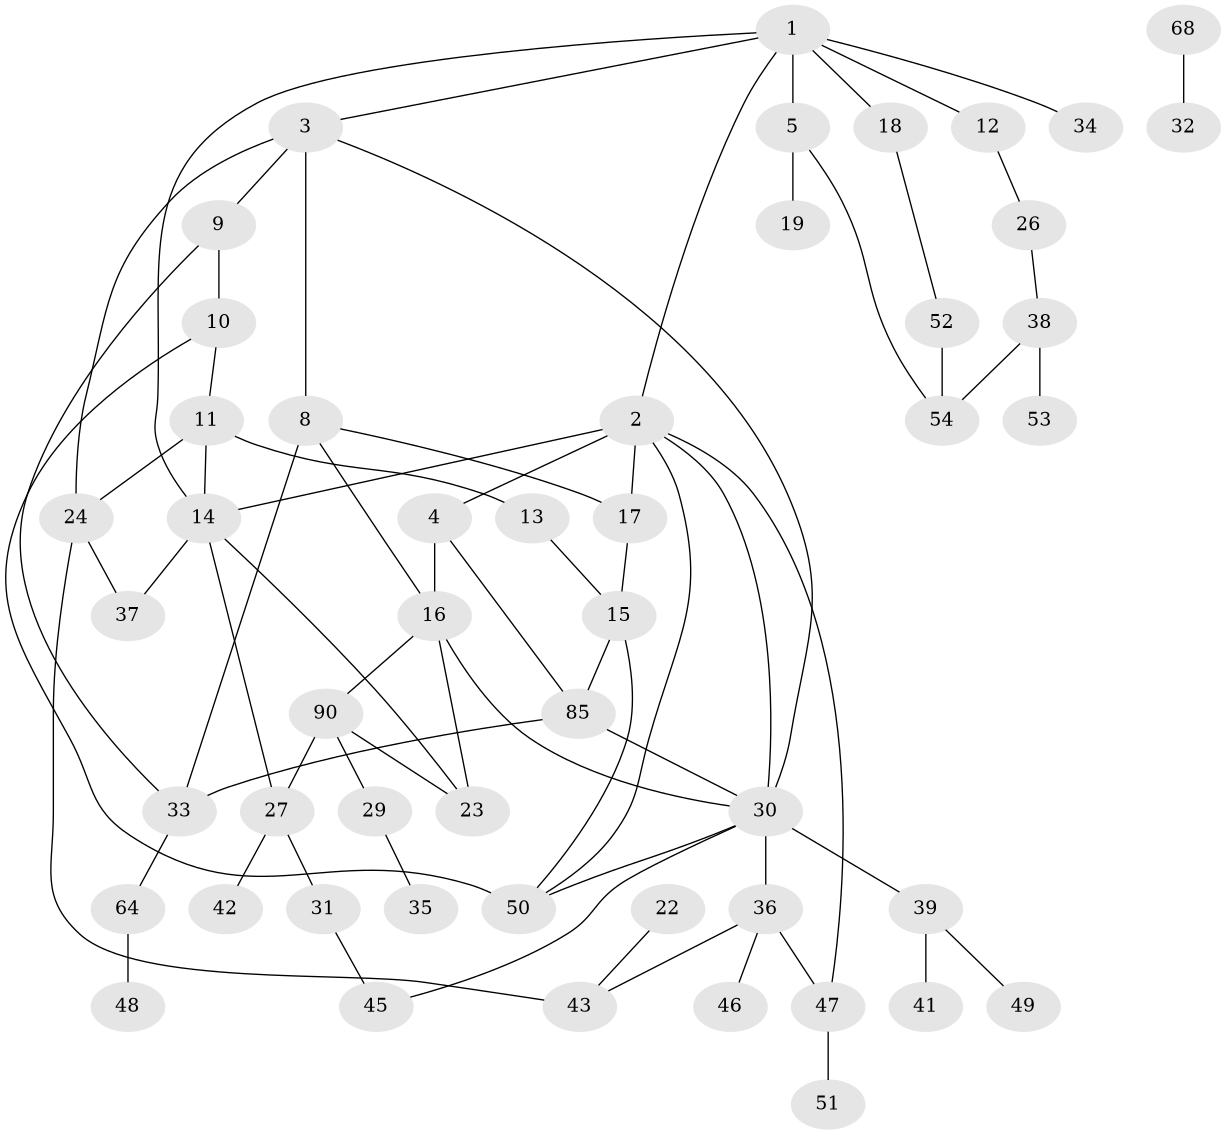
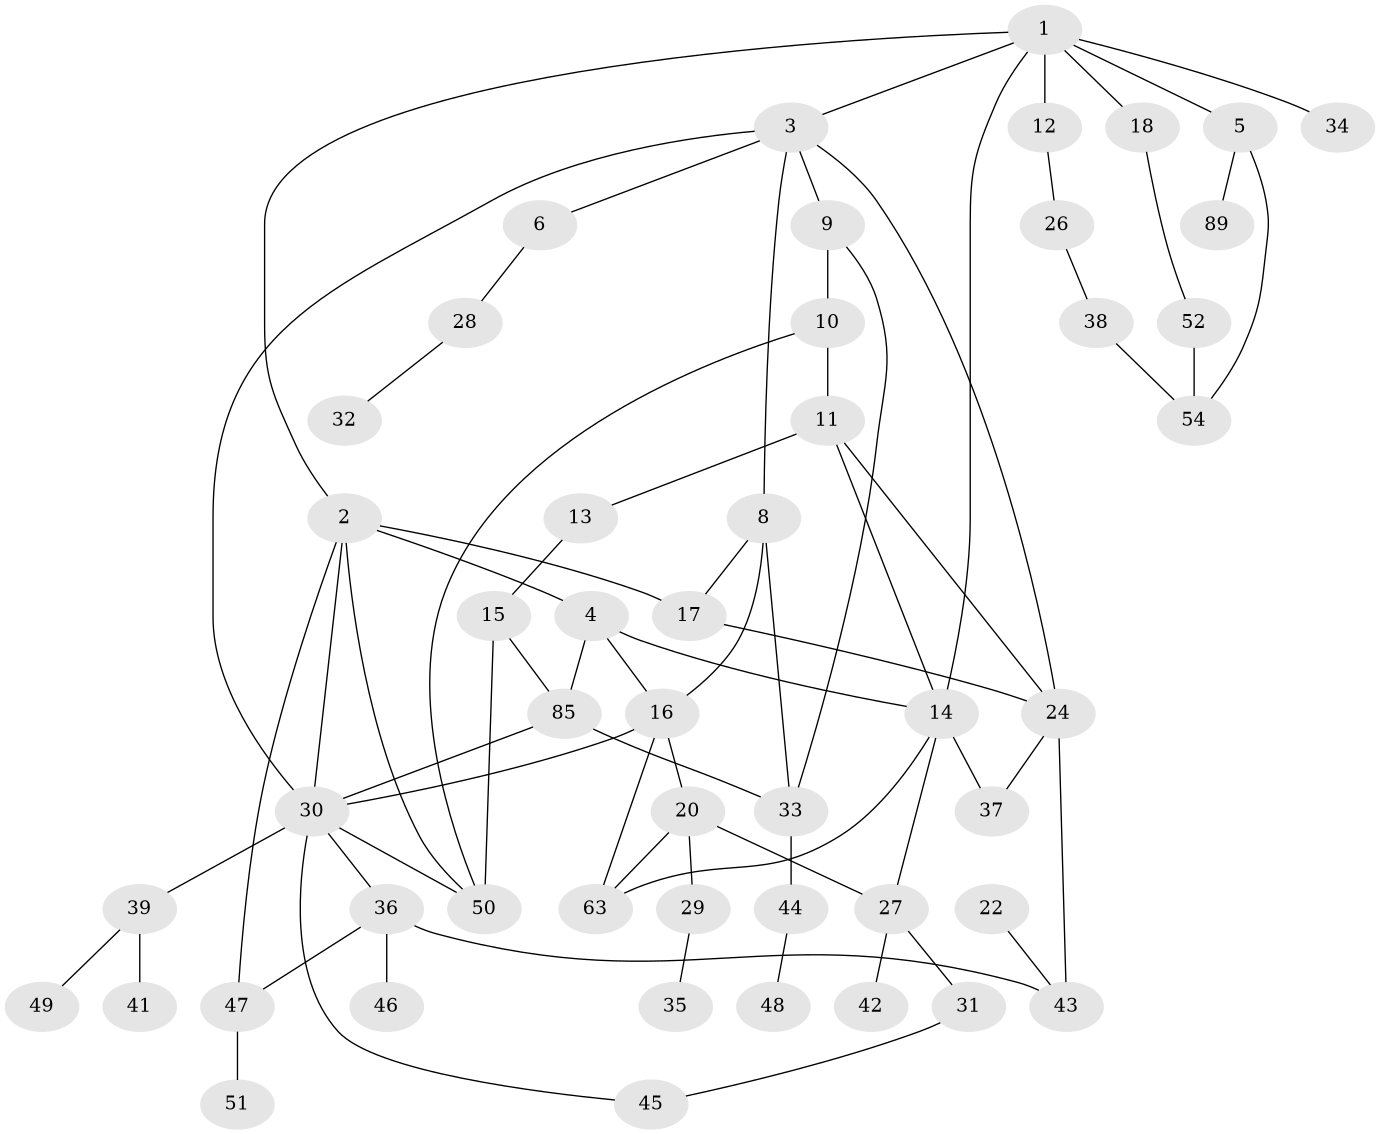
(1184, 30) -> (465, 323)
none -> (540, 225)
(793, 225) -> (1217, 225)
(1040, 421) -> none
(430, 468) -> (761, 676)
(625, 567) -> (876, 659)
(326, 714) -> (688, 811)
(473, 811) -> (596, 909)
(128, 909) -> (791, 909)
